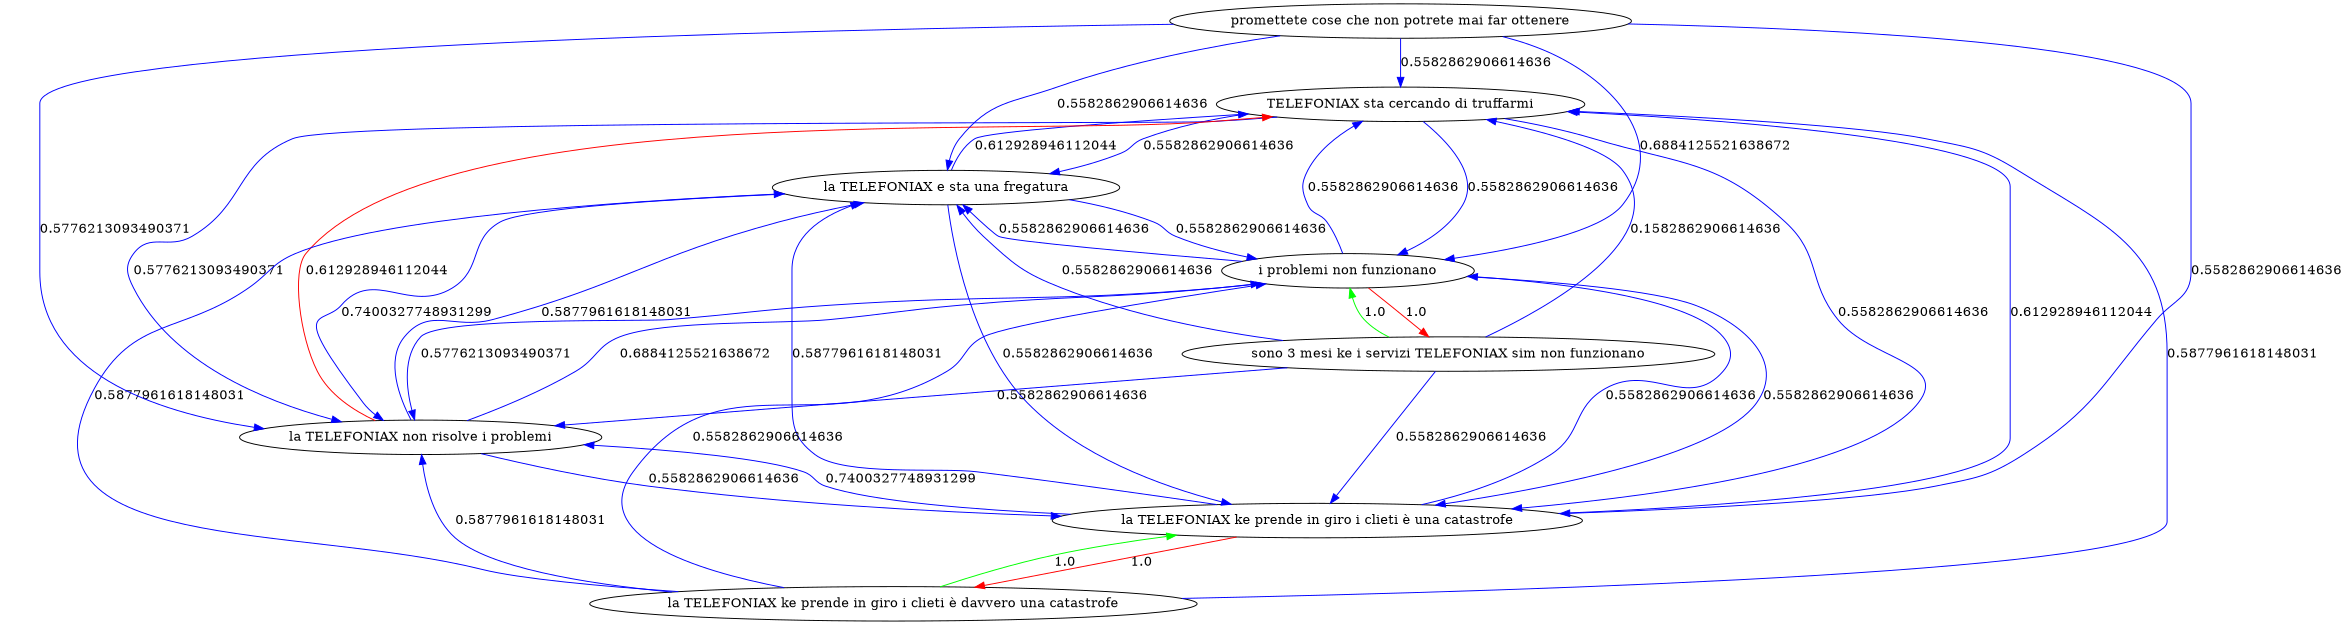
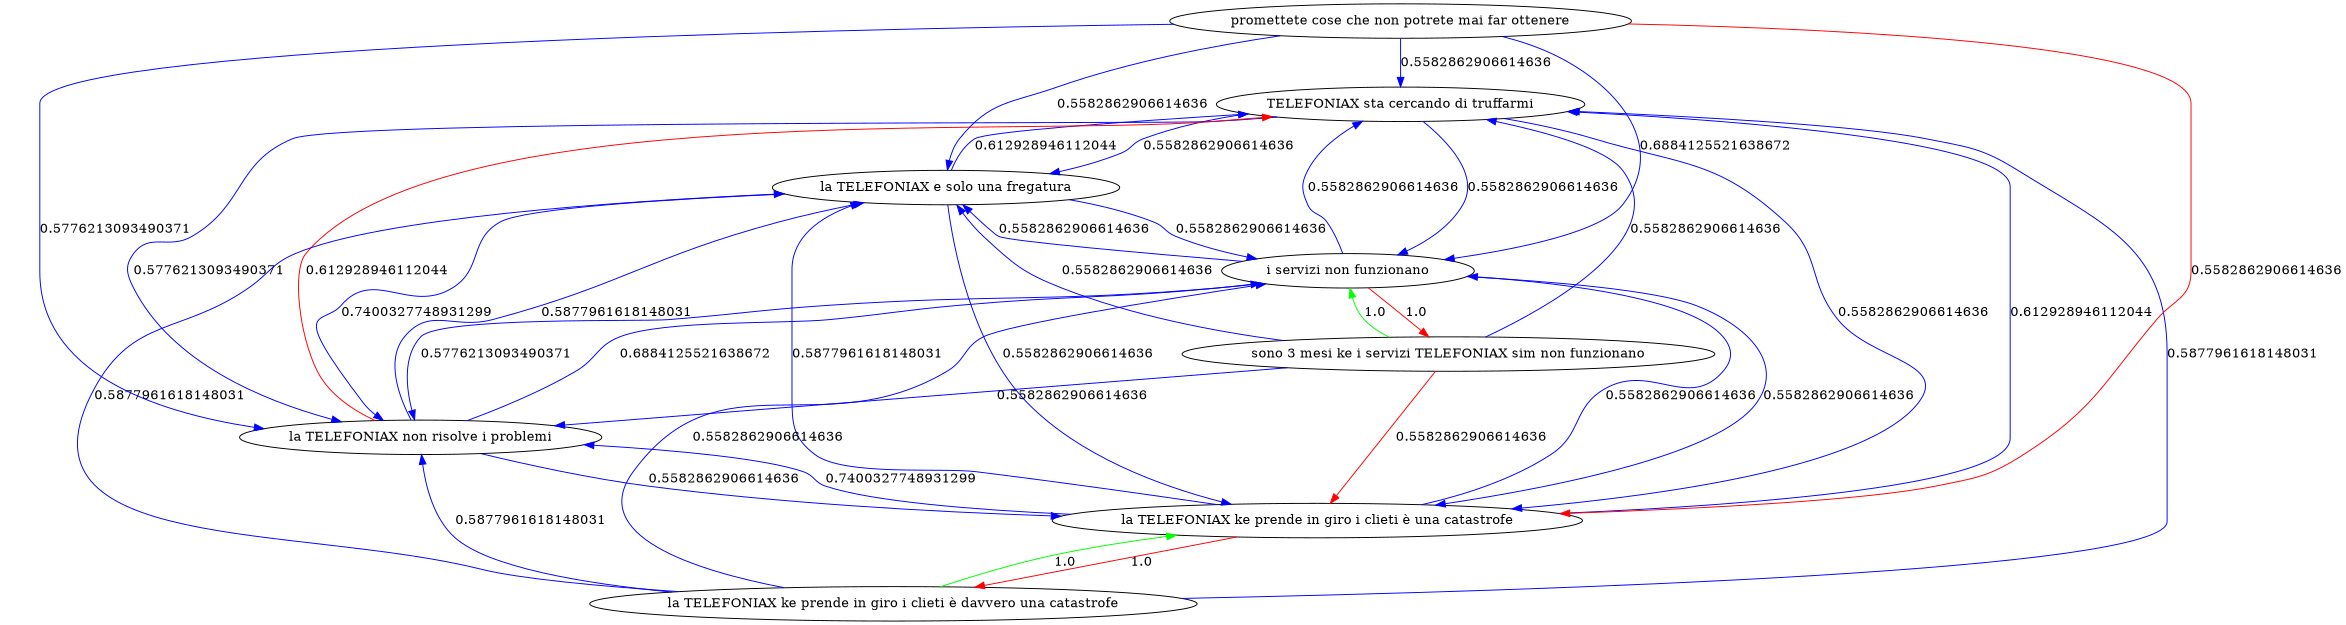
(946, 188) -> (946, 188)
(1706, 229) -> (1706, 229)
(2191, 255) -> (2191, 255)
(1348, 271) -> (1348, 271)
(1386, 434) -> (1386, 434)
